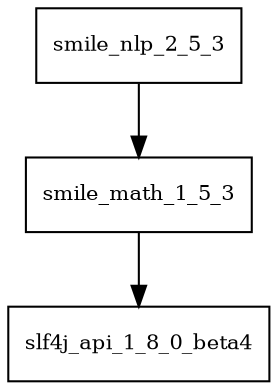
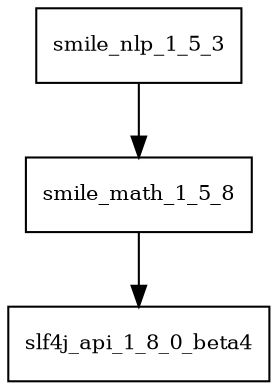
(139, 46) -> (139, 46)
(139, 195) -> (139, 195)
